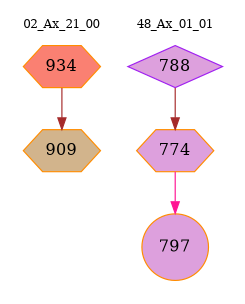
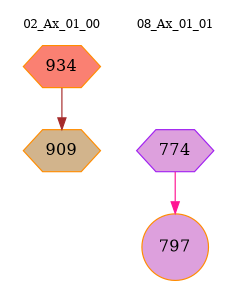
(62, 25) -> (62, 25)
(175, 25) -> (175, 25)
(175, 67) -> none
(175, 151) -> (175, 151)
